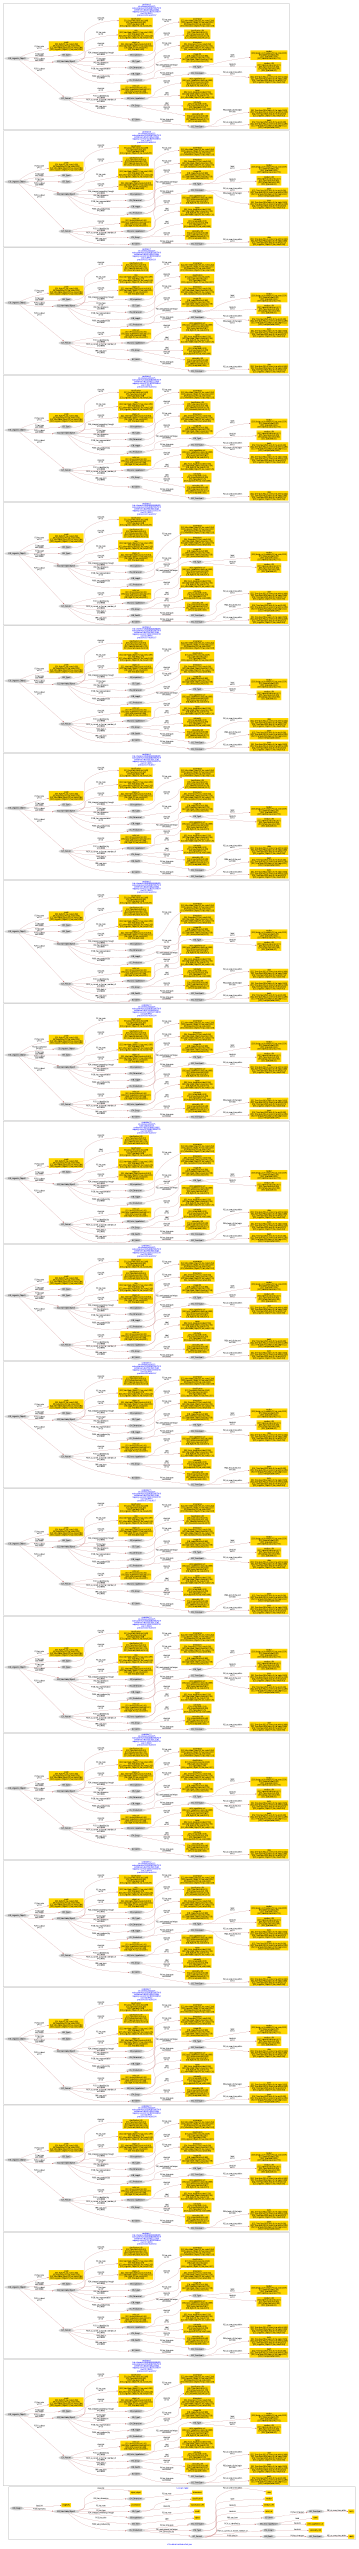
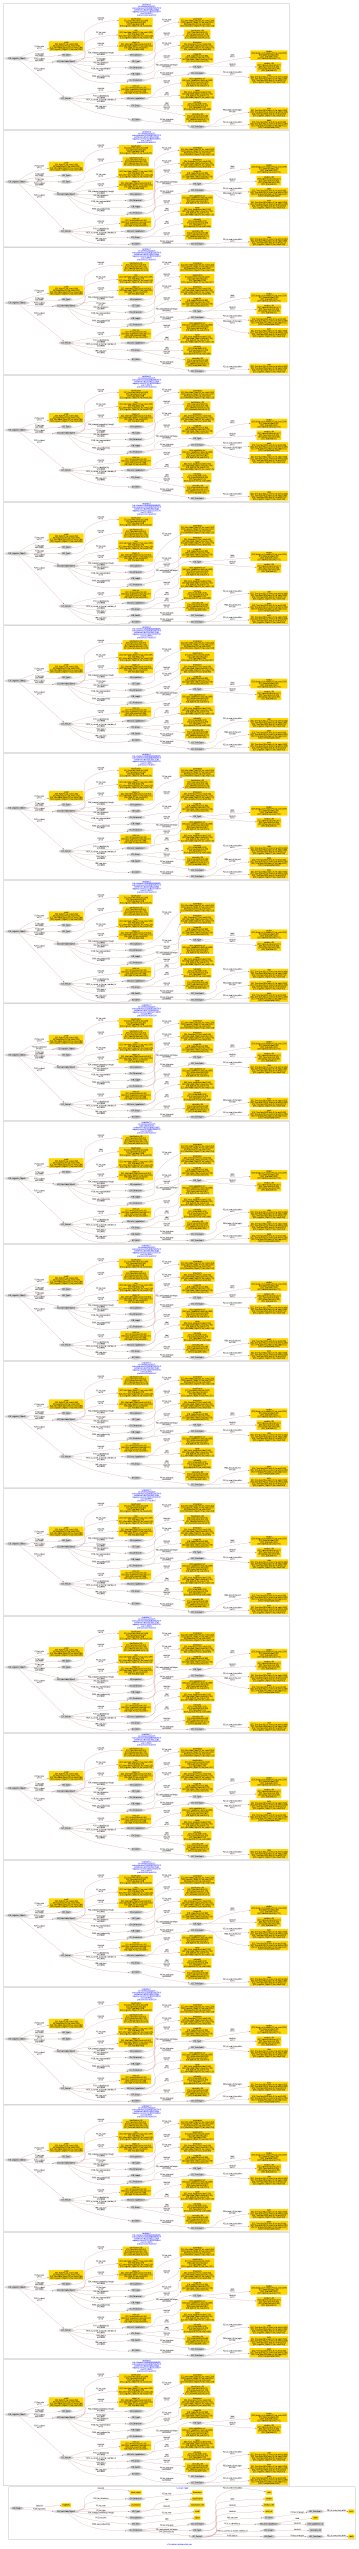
(315, 2524) -> (315, 2524)
(315, 2530) -> (315, 2530)
